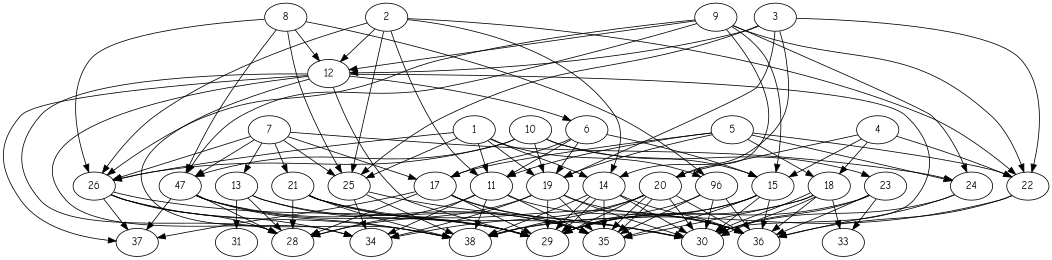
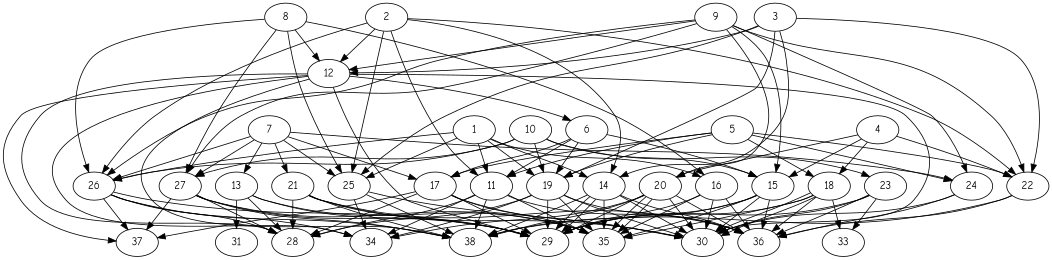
(180, 186) -> (180, 186)
(717, 186) -> (717, 186)
